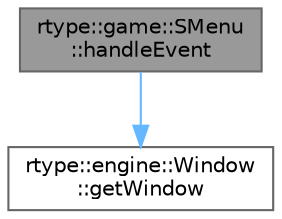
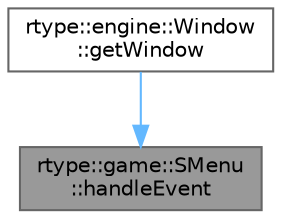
(141, 99) -> (141, 99)
